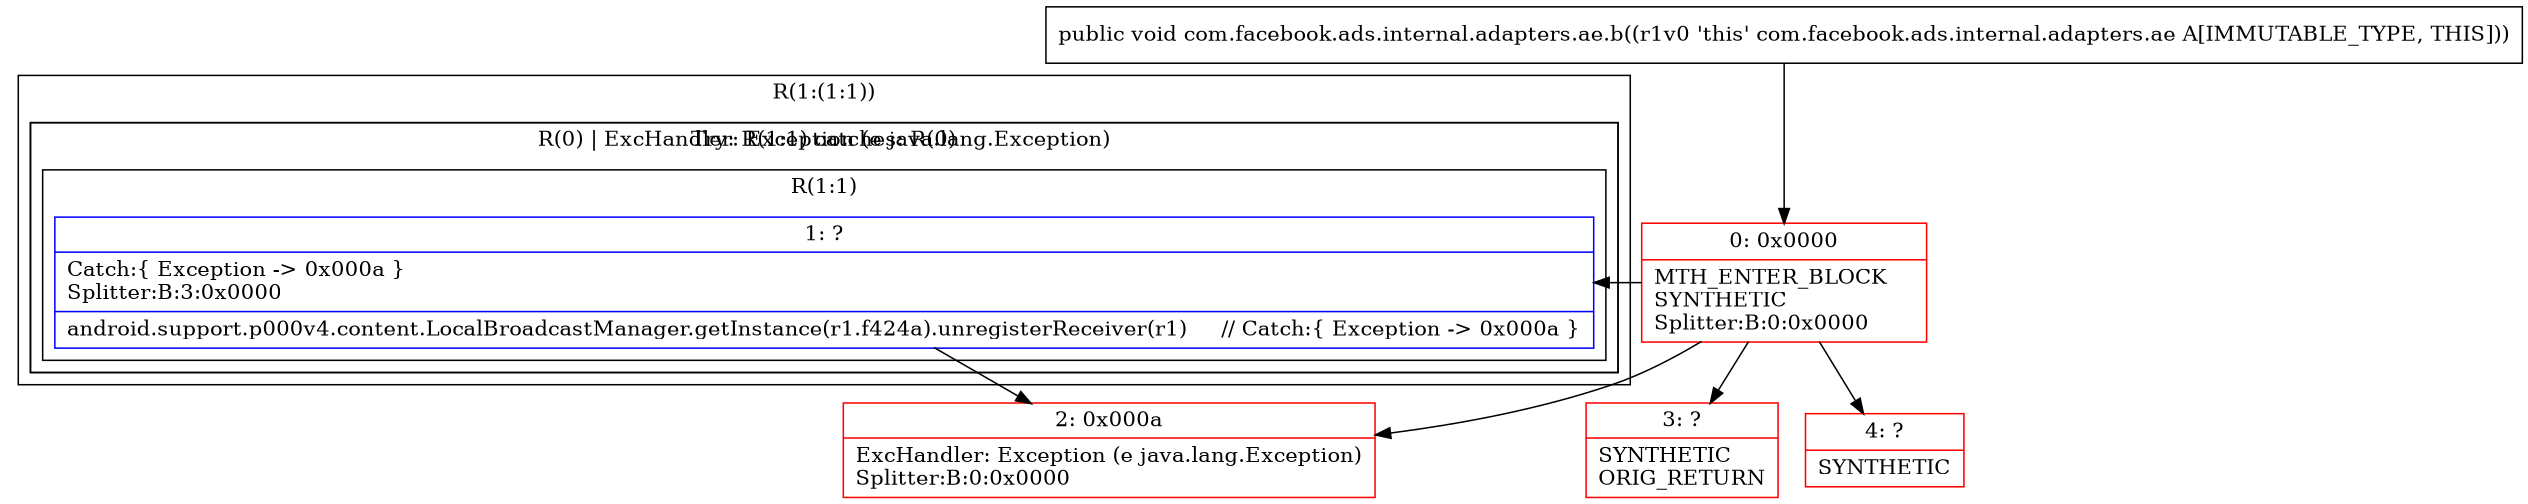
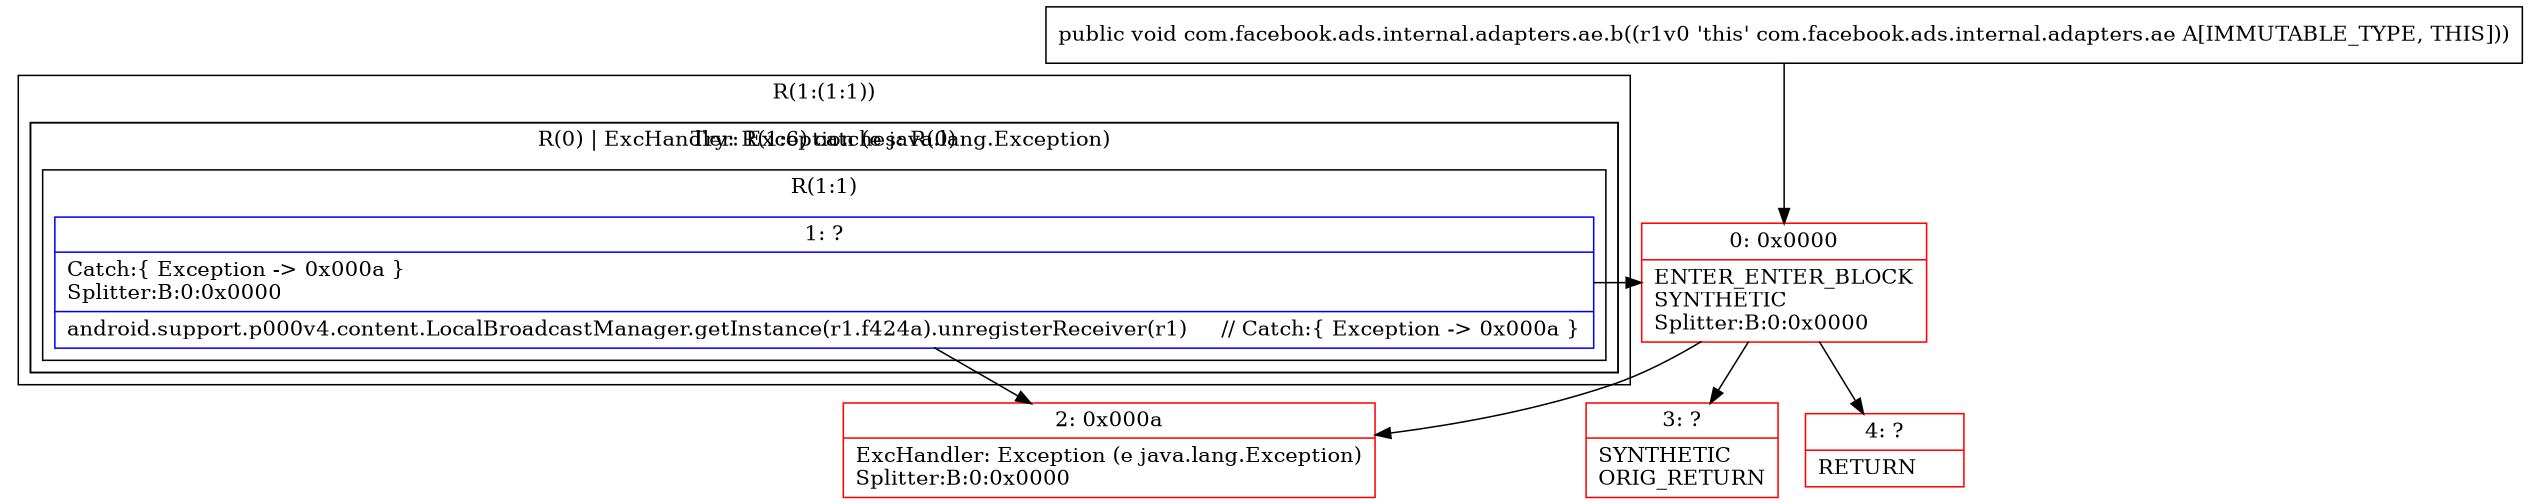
(824, 140) -> (824, 140)
(1771, 277) -> (1784, 277)
(1625, 283) -> (1610, 283)
(175, 293) -> (175, 293)
(1885, 468) -> (1867, 468)
